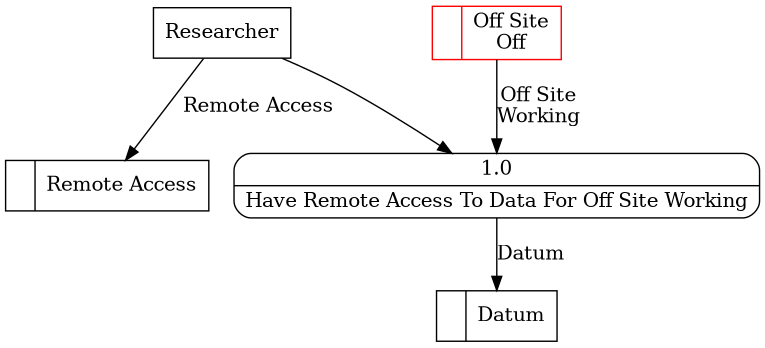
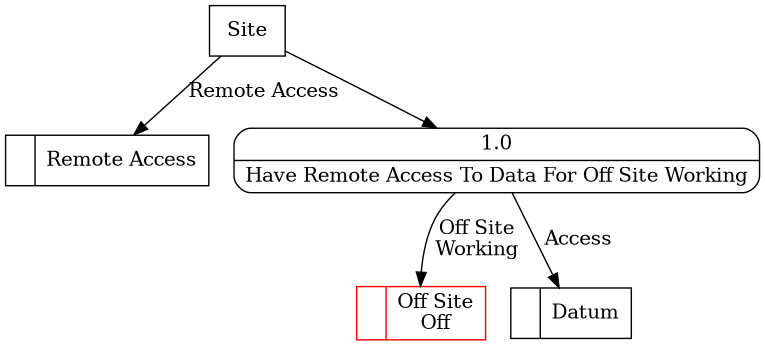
(222, 33) -> (247, 31)
(497, 99) -> (431, 229)
(531, 254) -> (579, 240)
